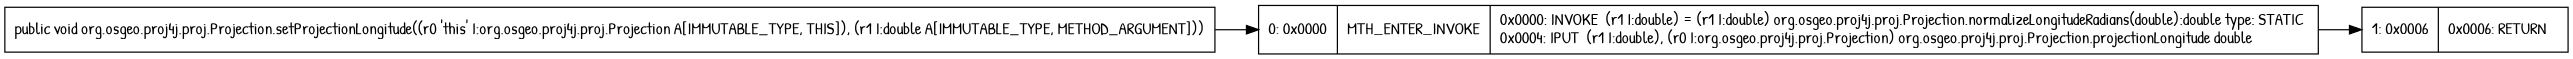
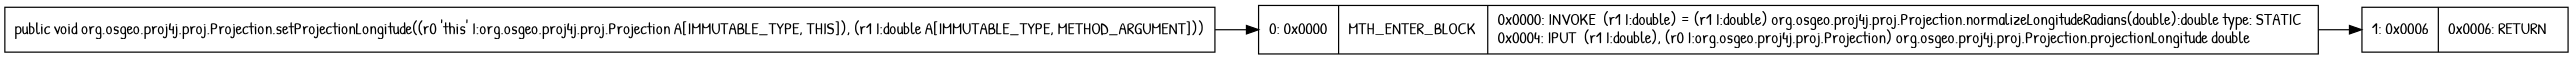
(1414, 29) -> (1413, 29)
